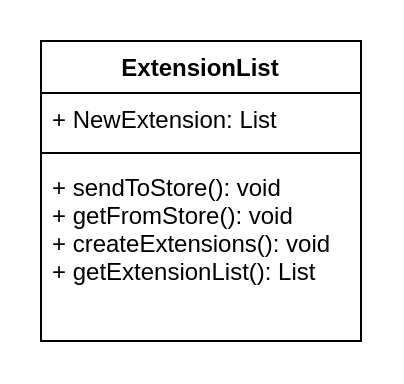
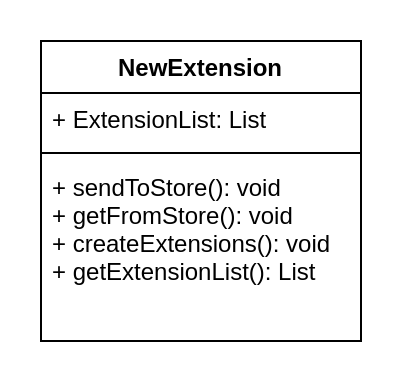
(200, 68) -> (200, 68)
(171, 120) -> (174, 120)
